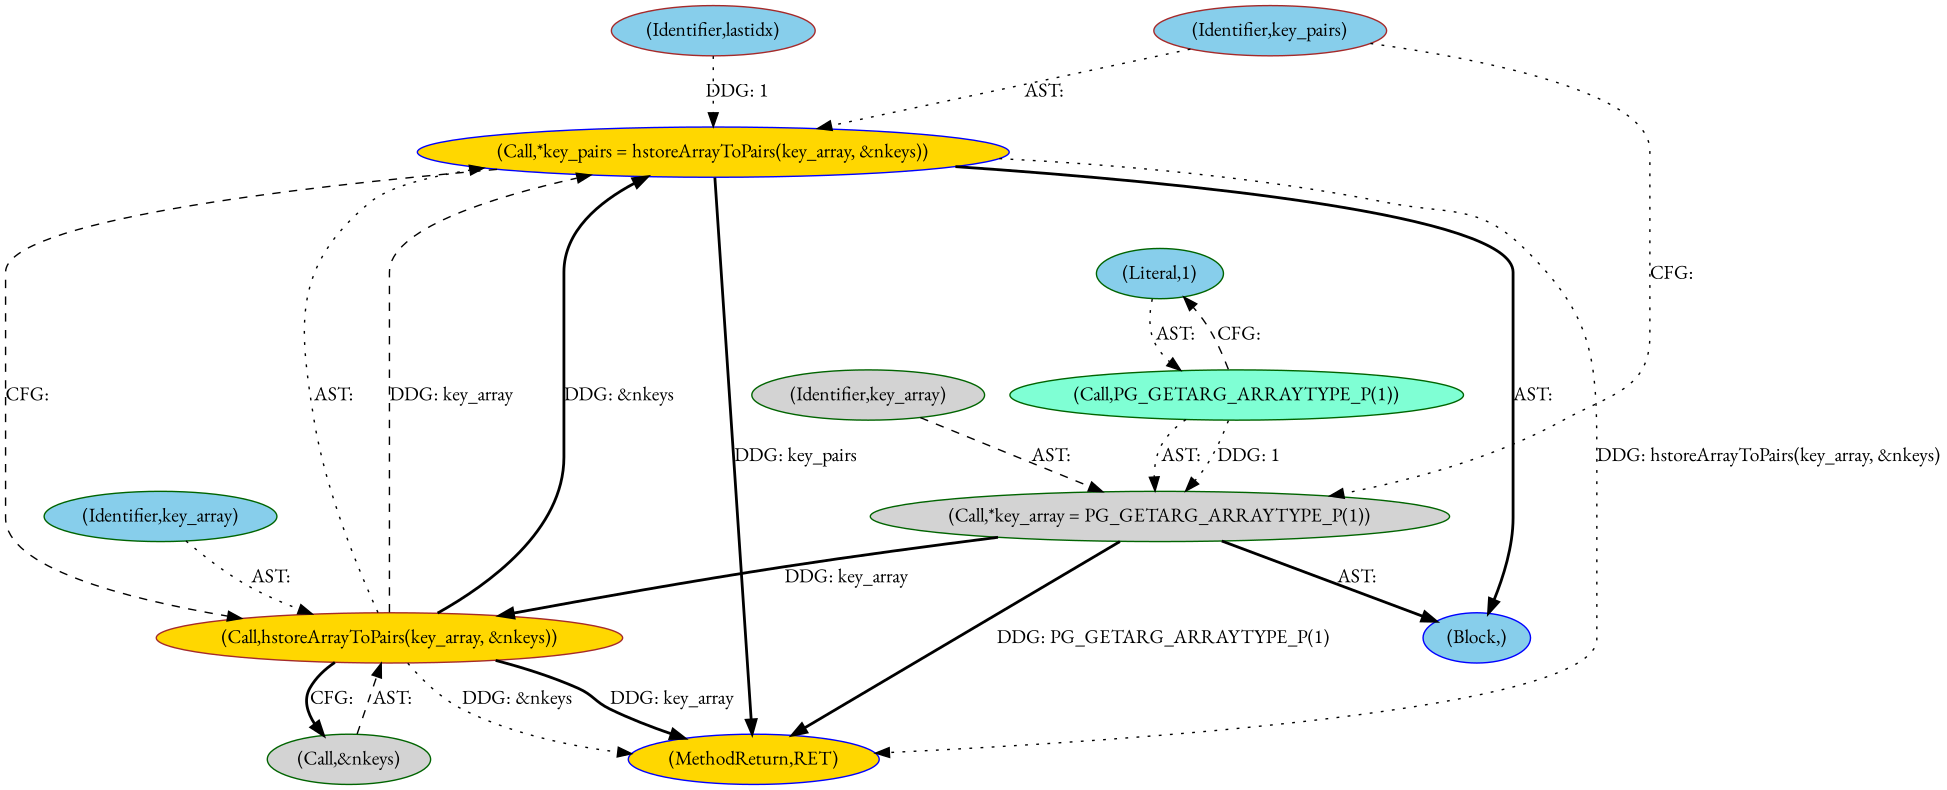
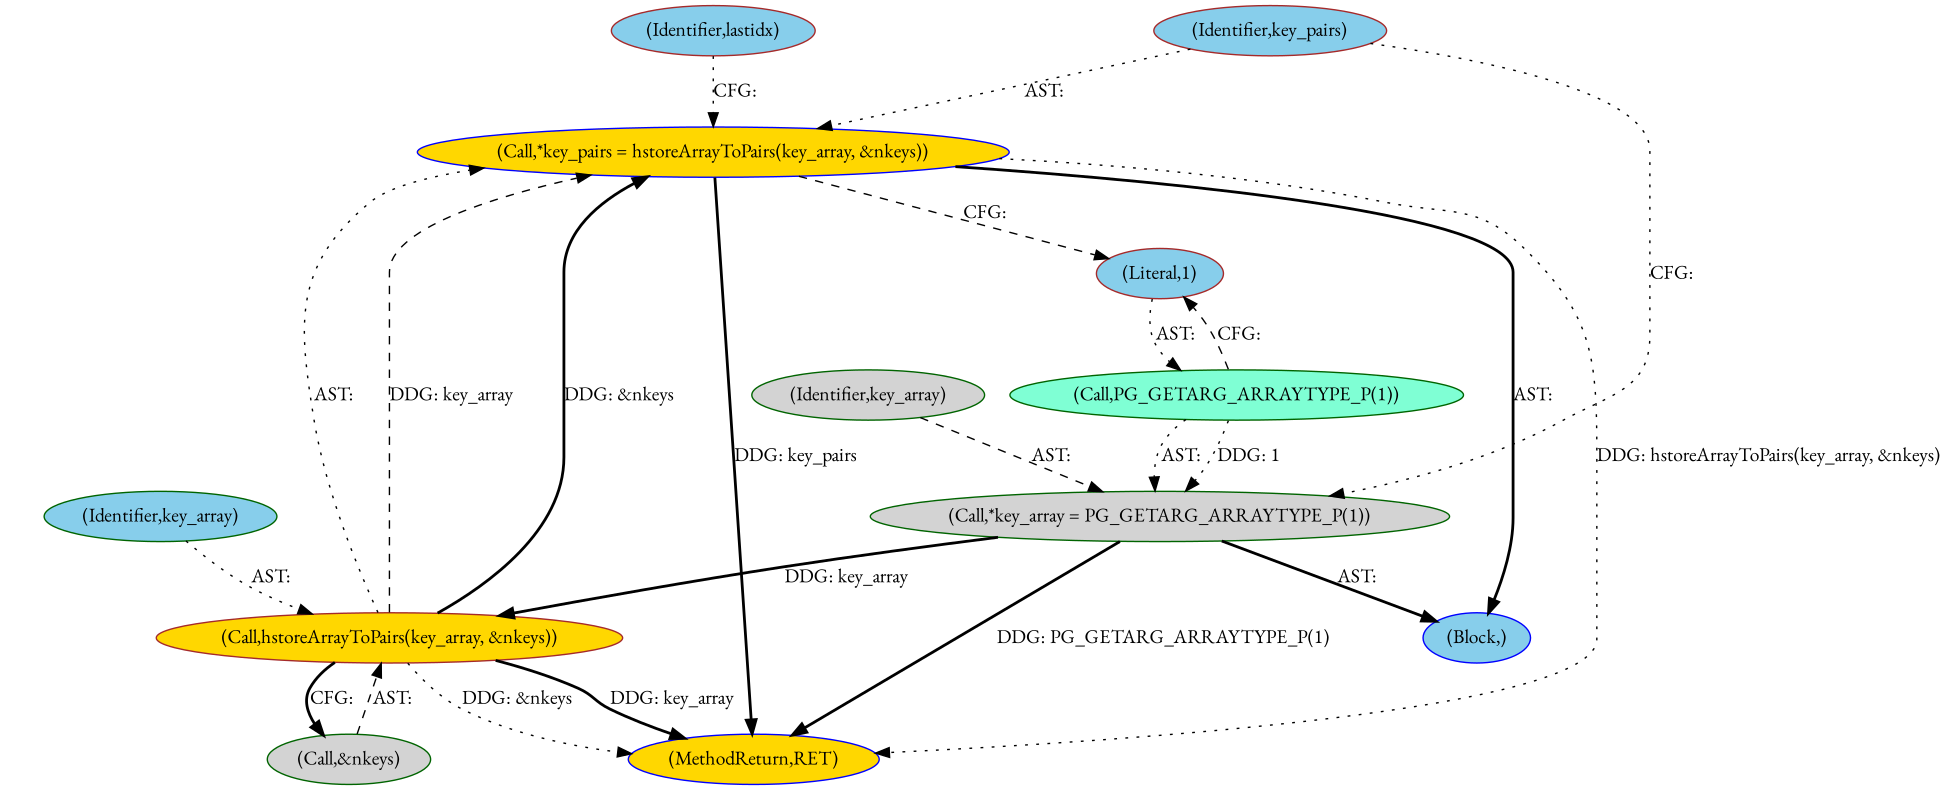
(738, 91) -> (738, 91)
(9, 268) -> (947, 216)
(1160, 274) -> (1160, 274)
